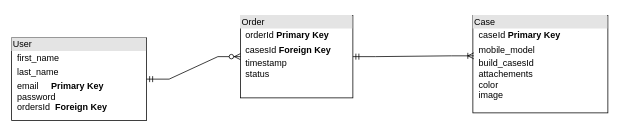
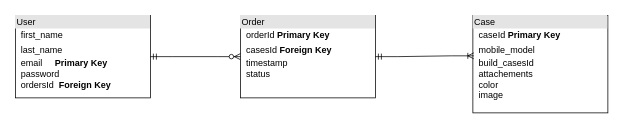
(297, 57) -> (308, 57)
(79, 79) -> (83, 57)
